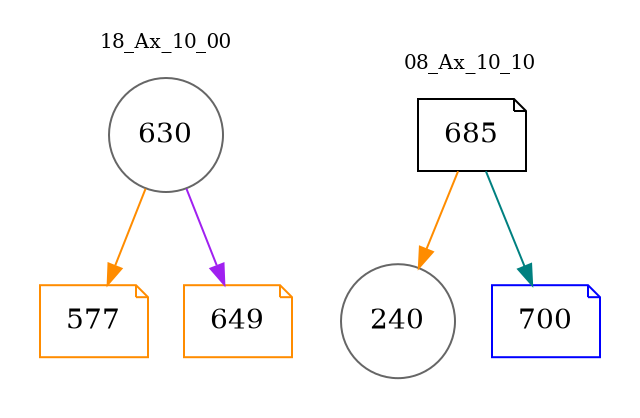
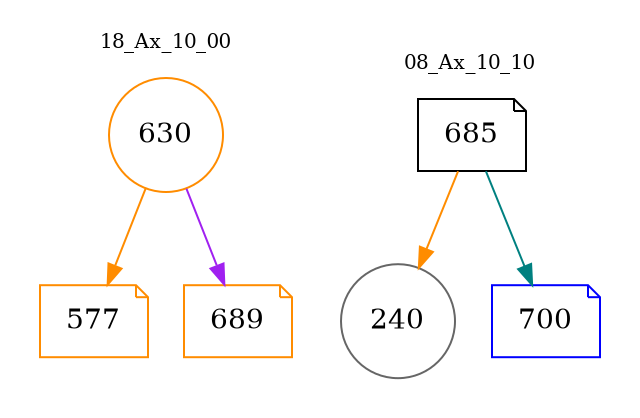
(166, 135) -> (166, 135)
(238, 321) -> (238, 321)
